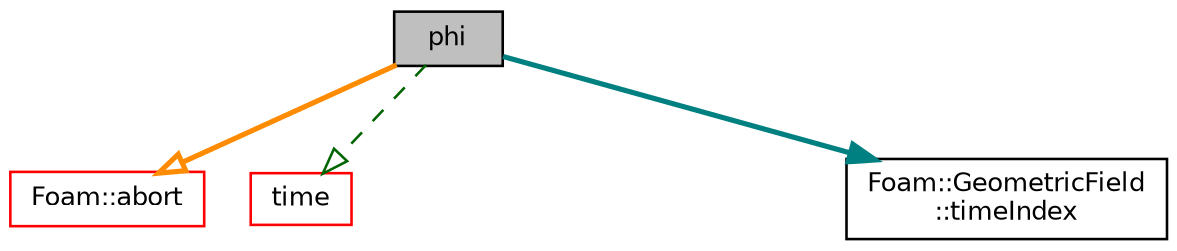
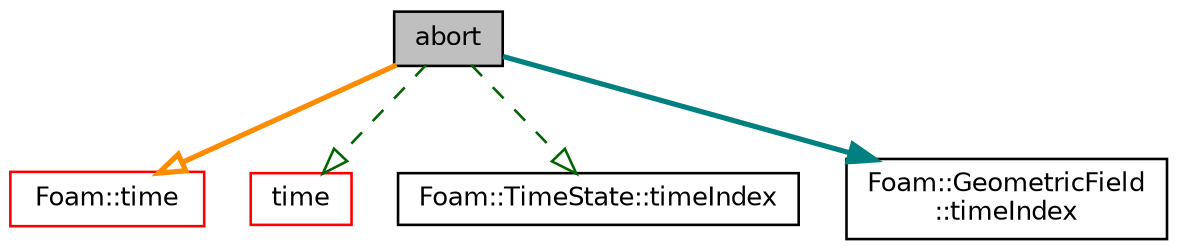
(448, 39) -> (448, 39)
(107, 199) -> (107, 199)
none -> (598, 199)
